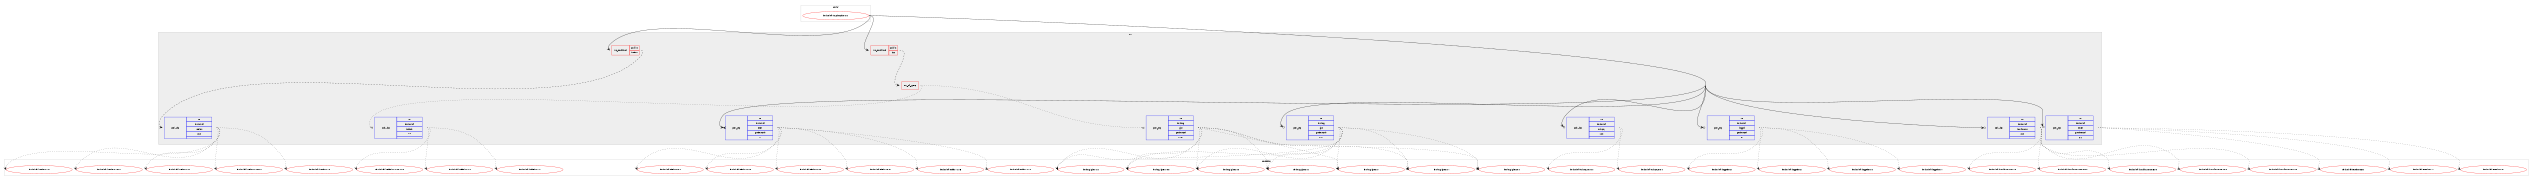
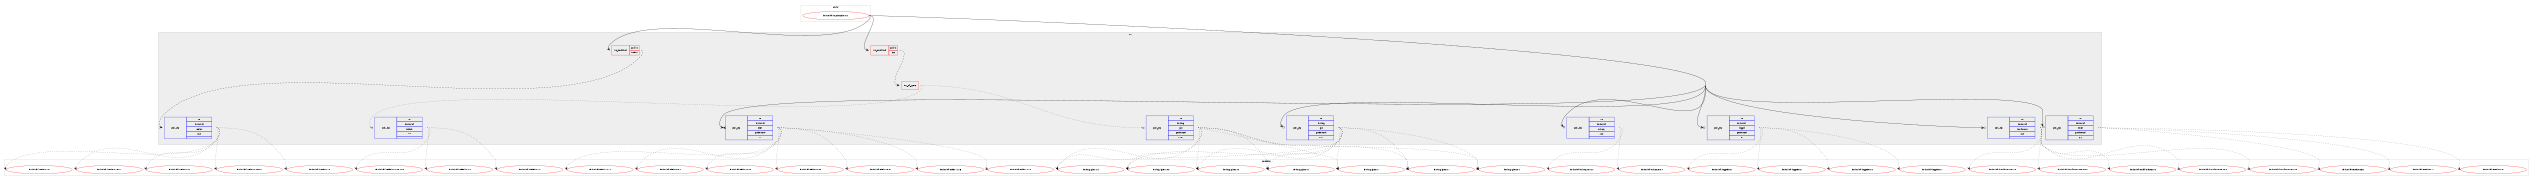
none -> (600, 170)
(2143, 170) -> (2143, 170)
